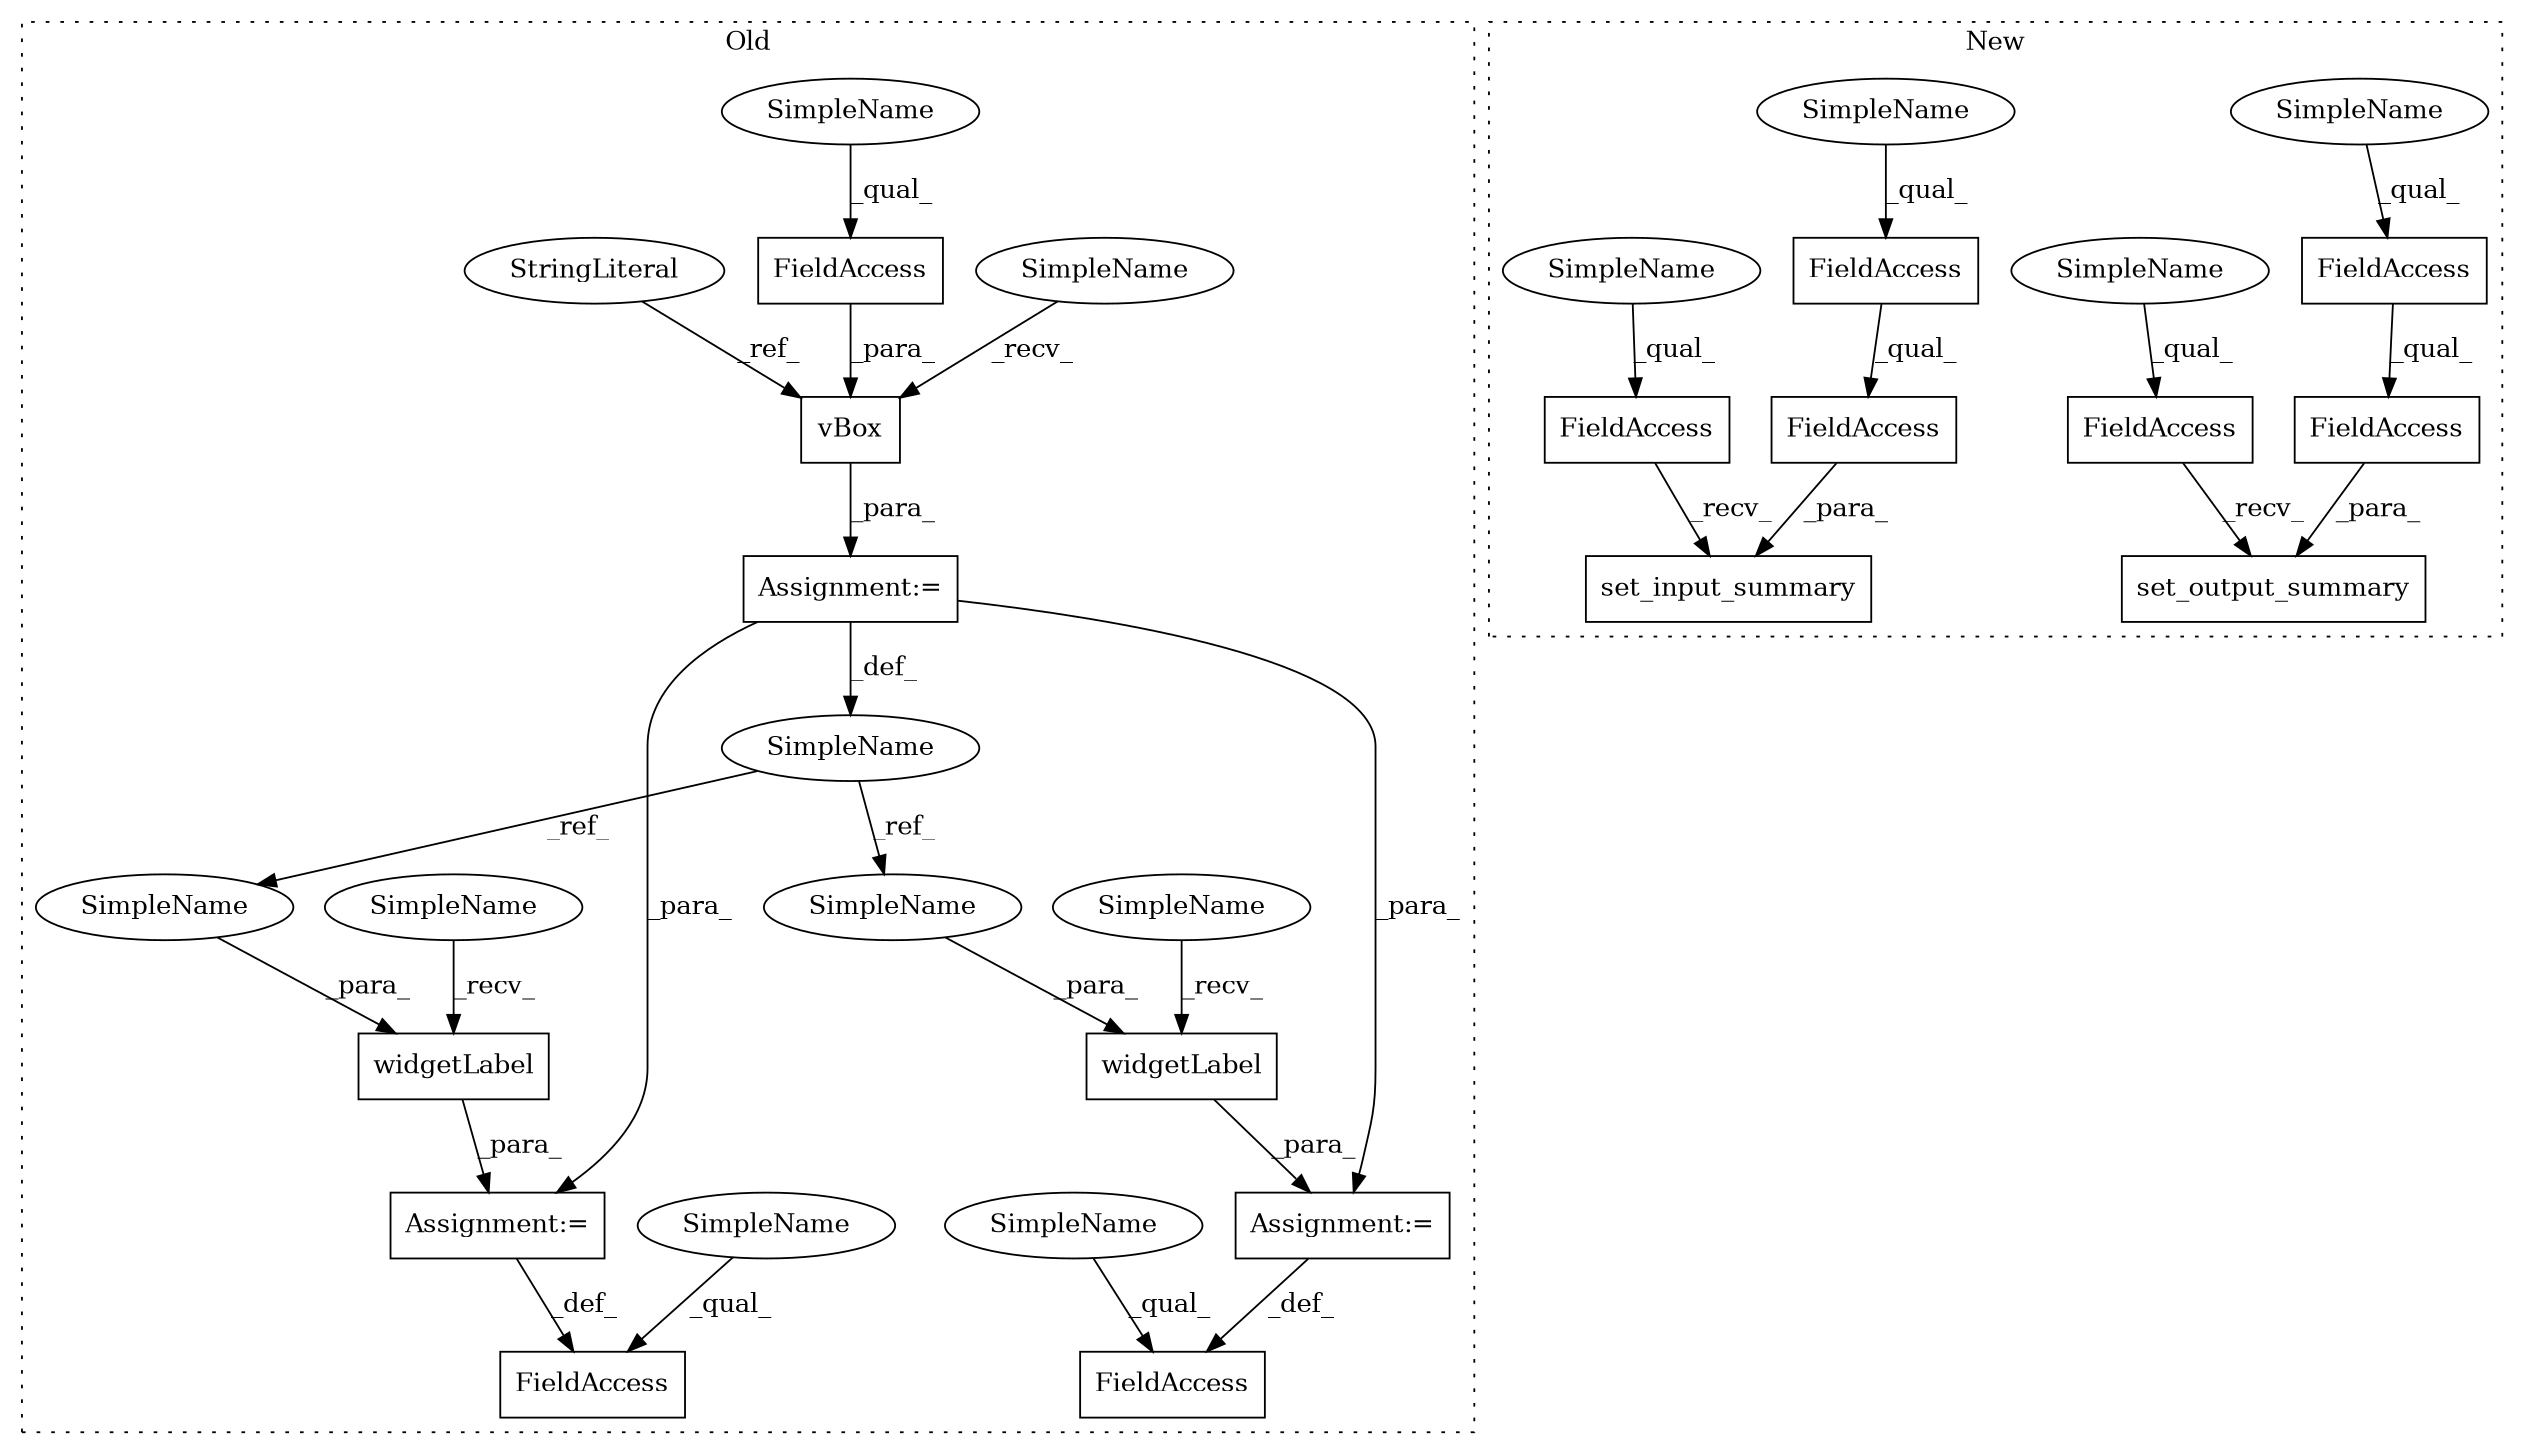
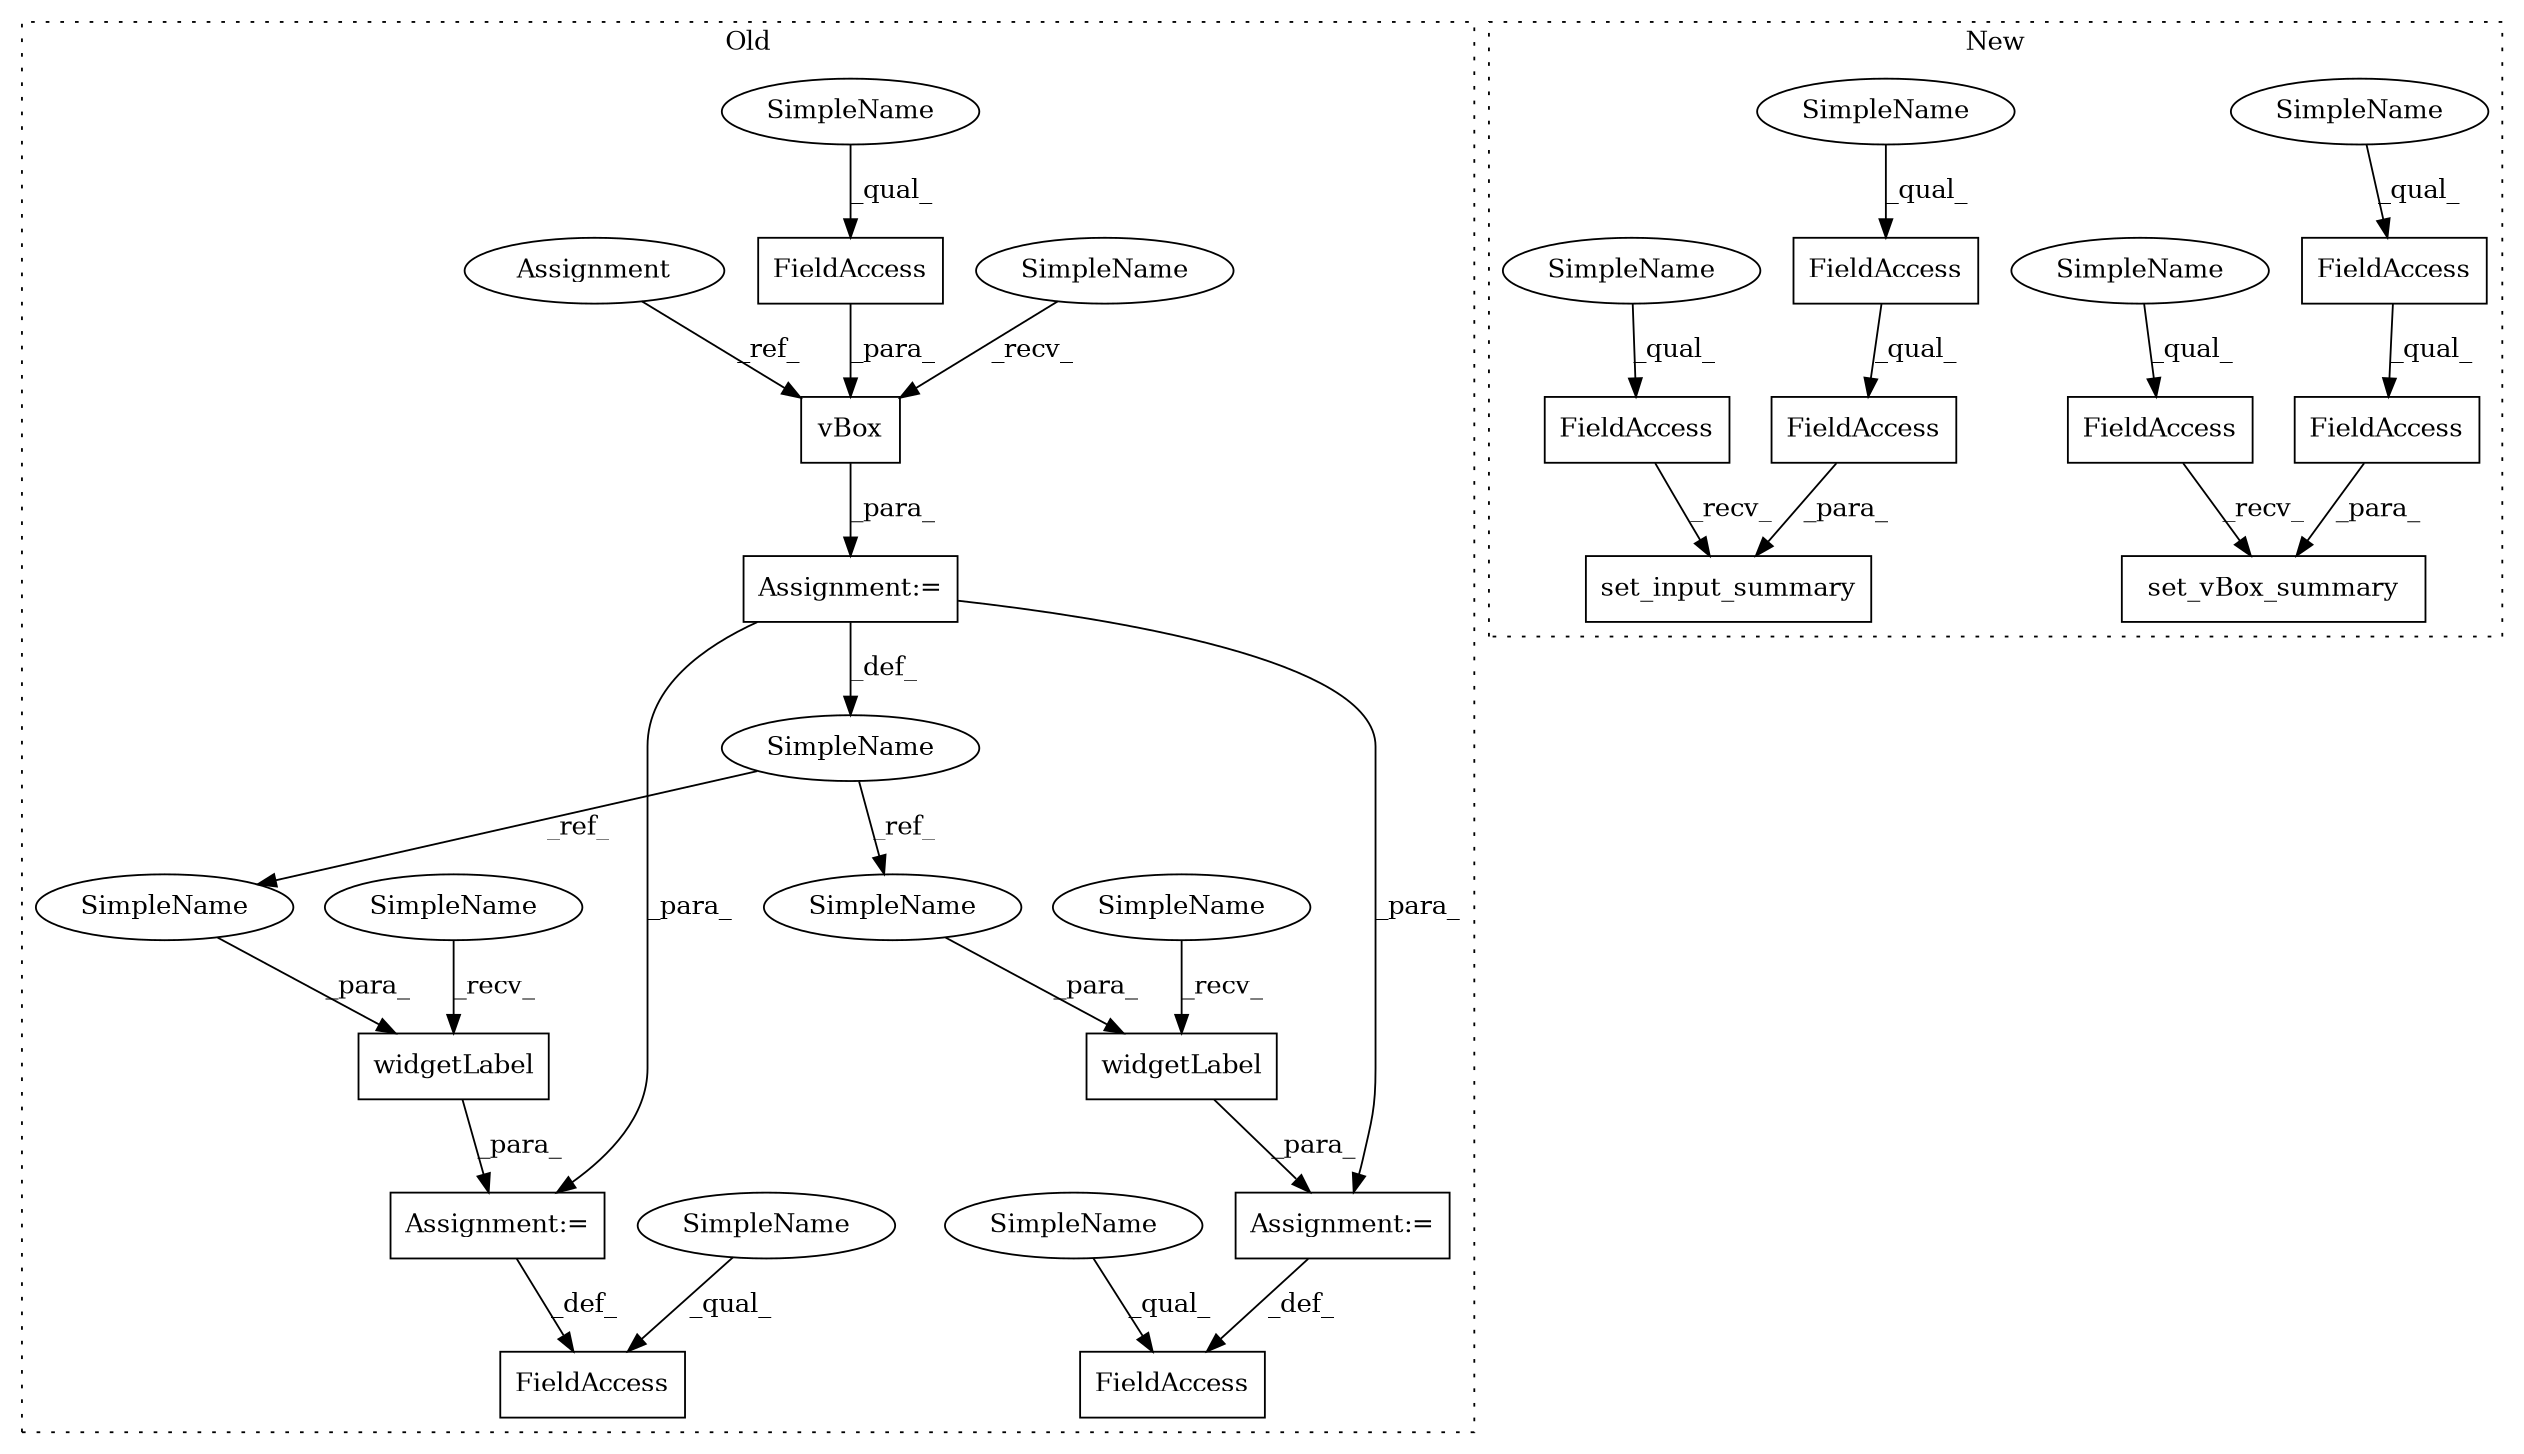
(594, 271) -> (594, 271)
(2274, 589) -> (2274, 589)
